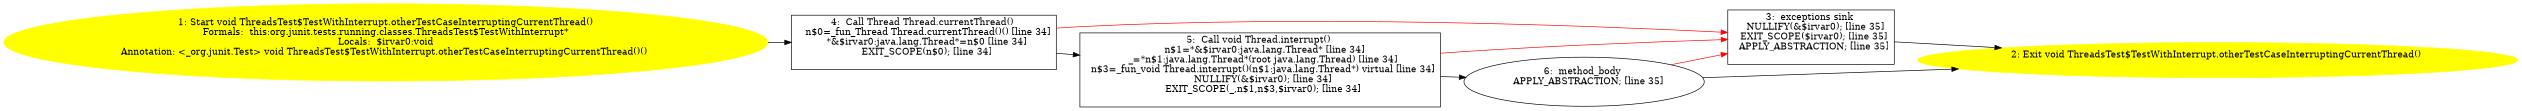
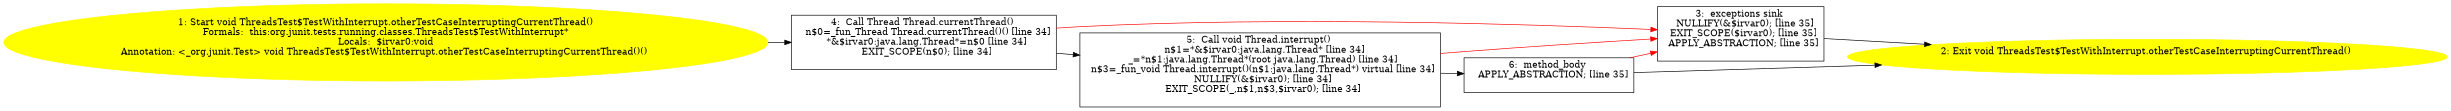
(1584, 82) -> (1549, 75)
